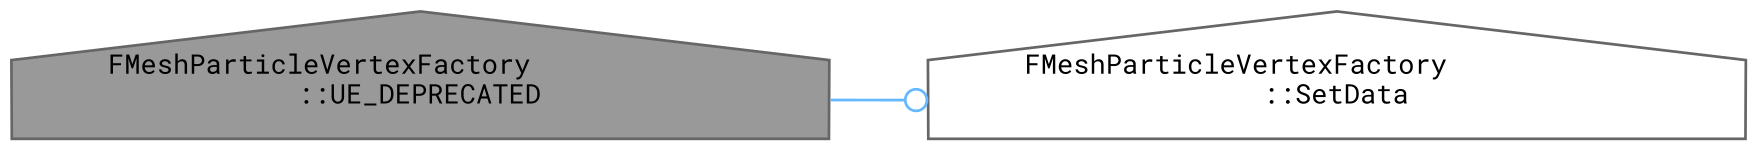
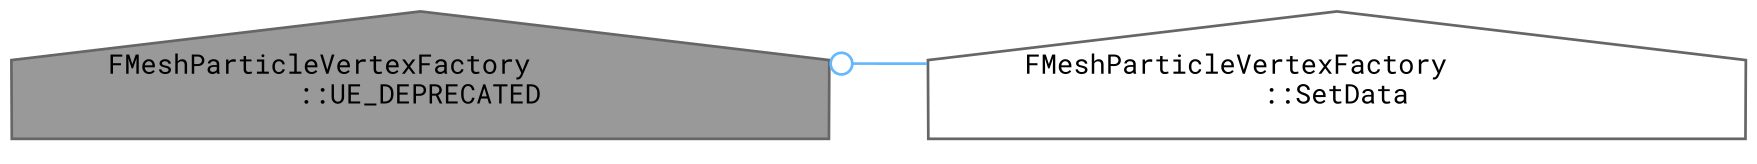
(868, 100) -> (890, 64)
